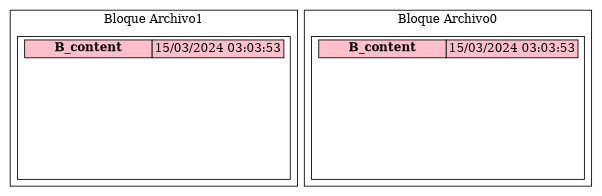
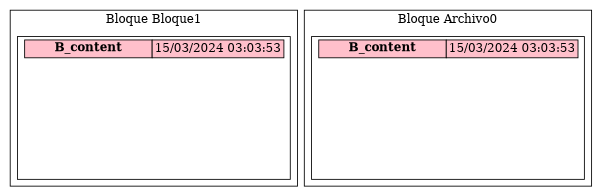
(154, 20) -> (154, 20)
